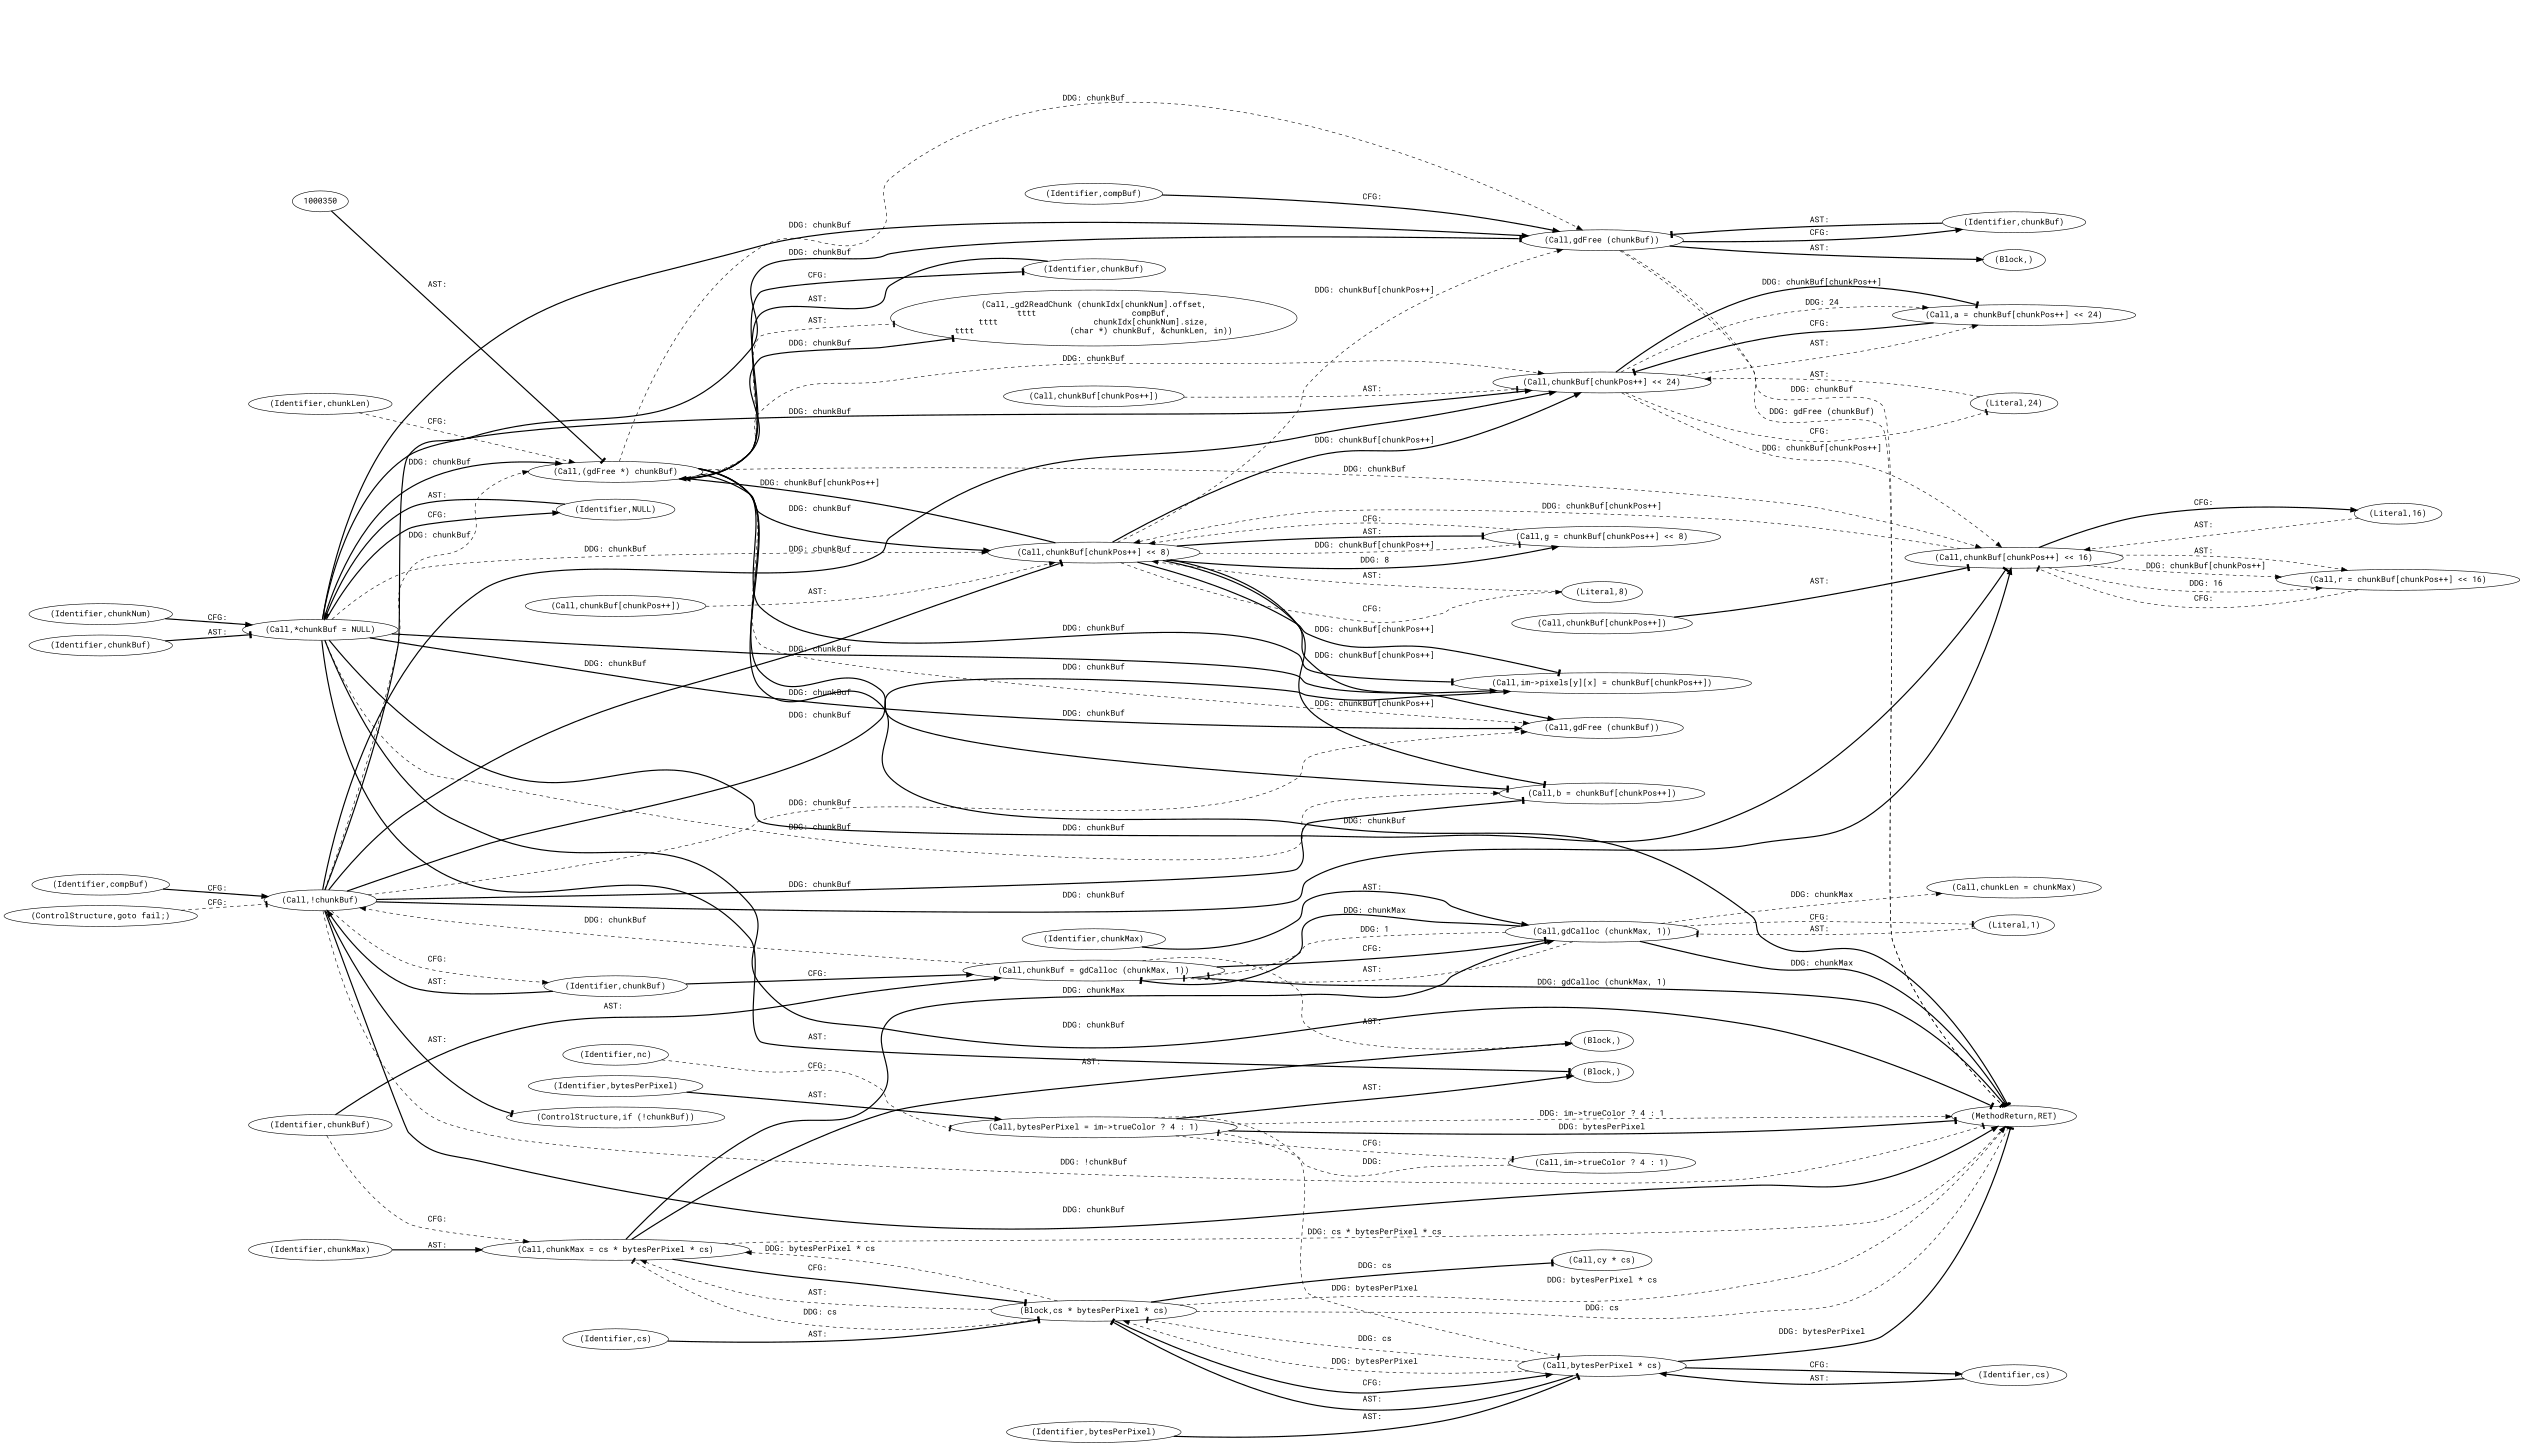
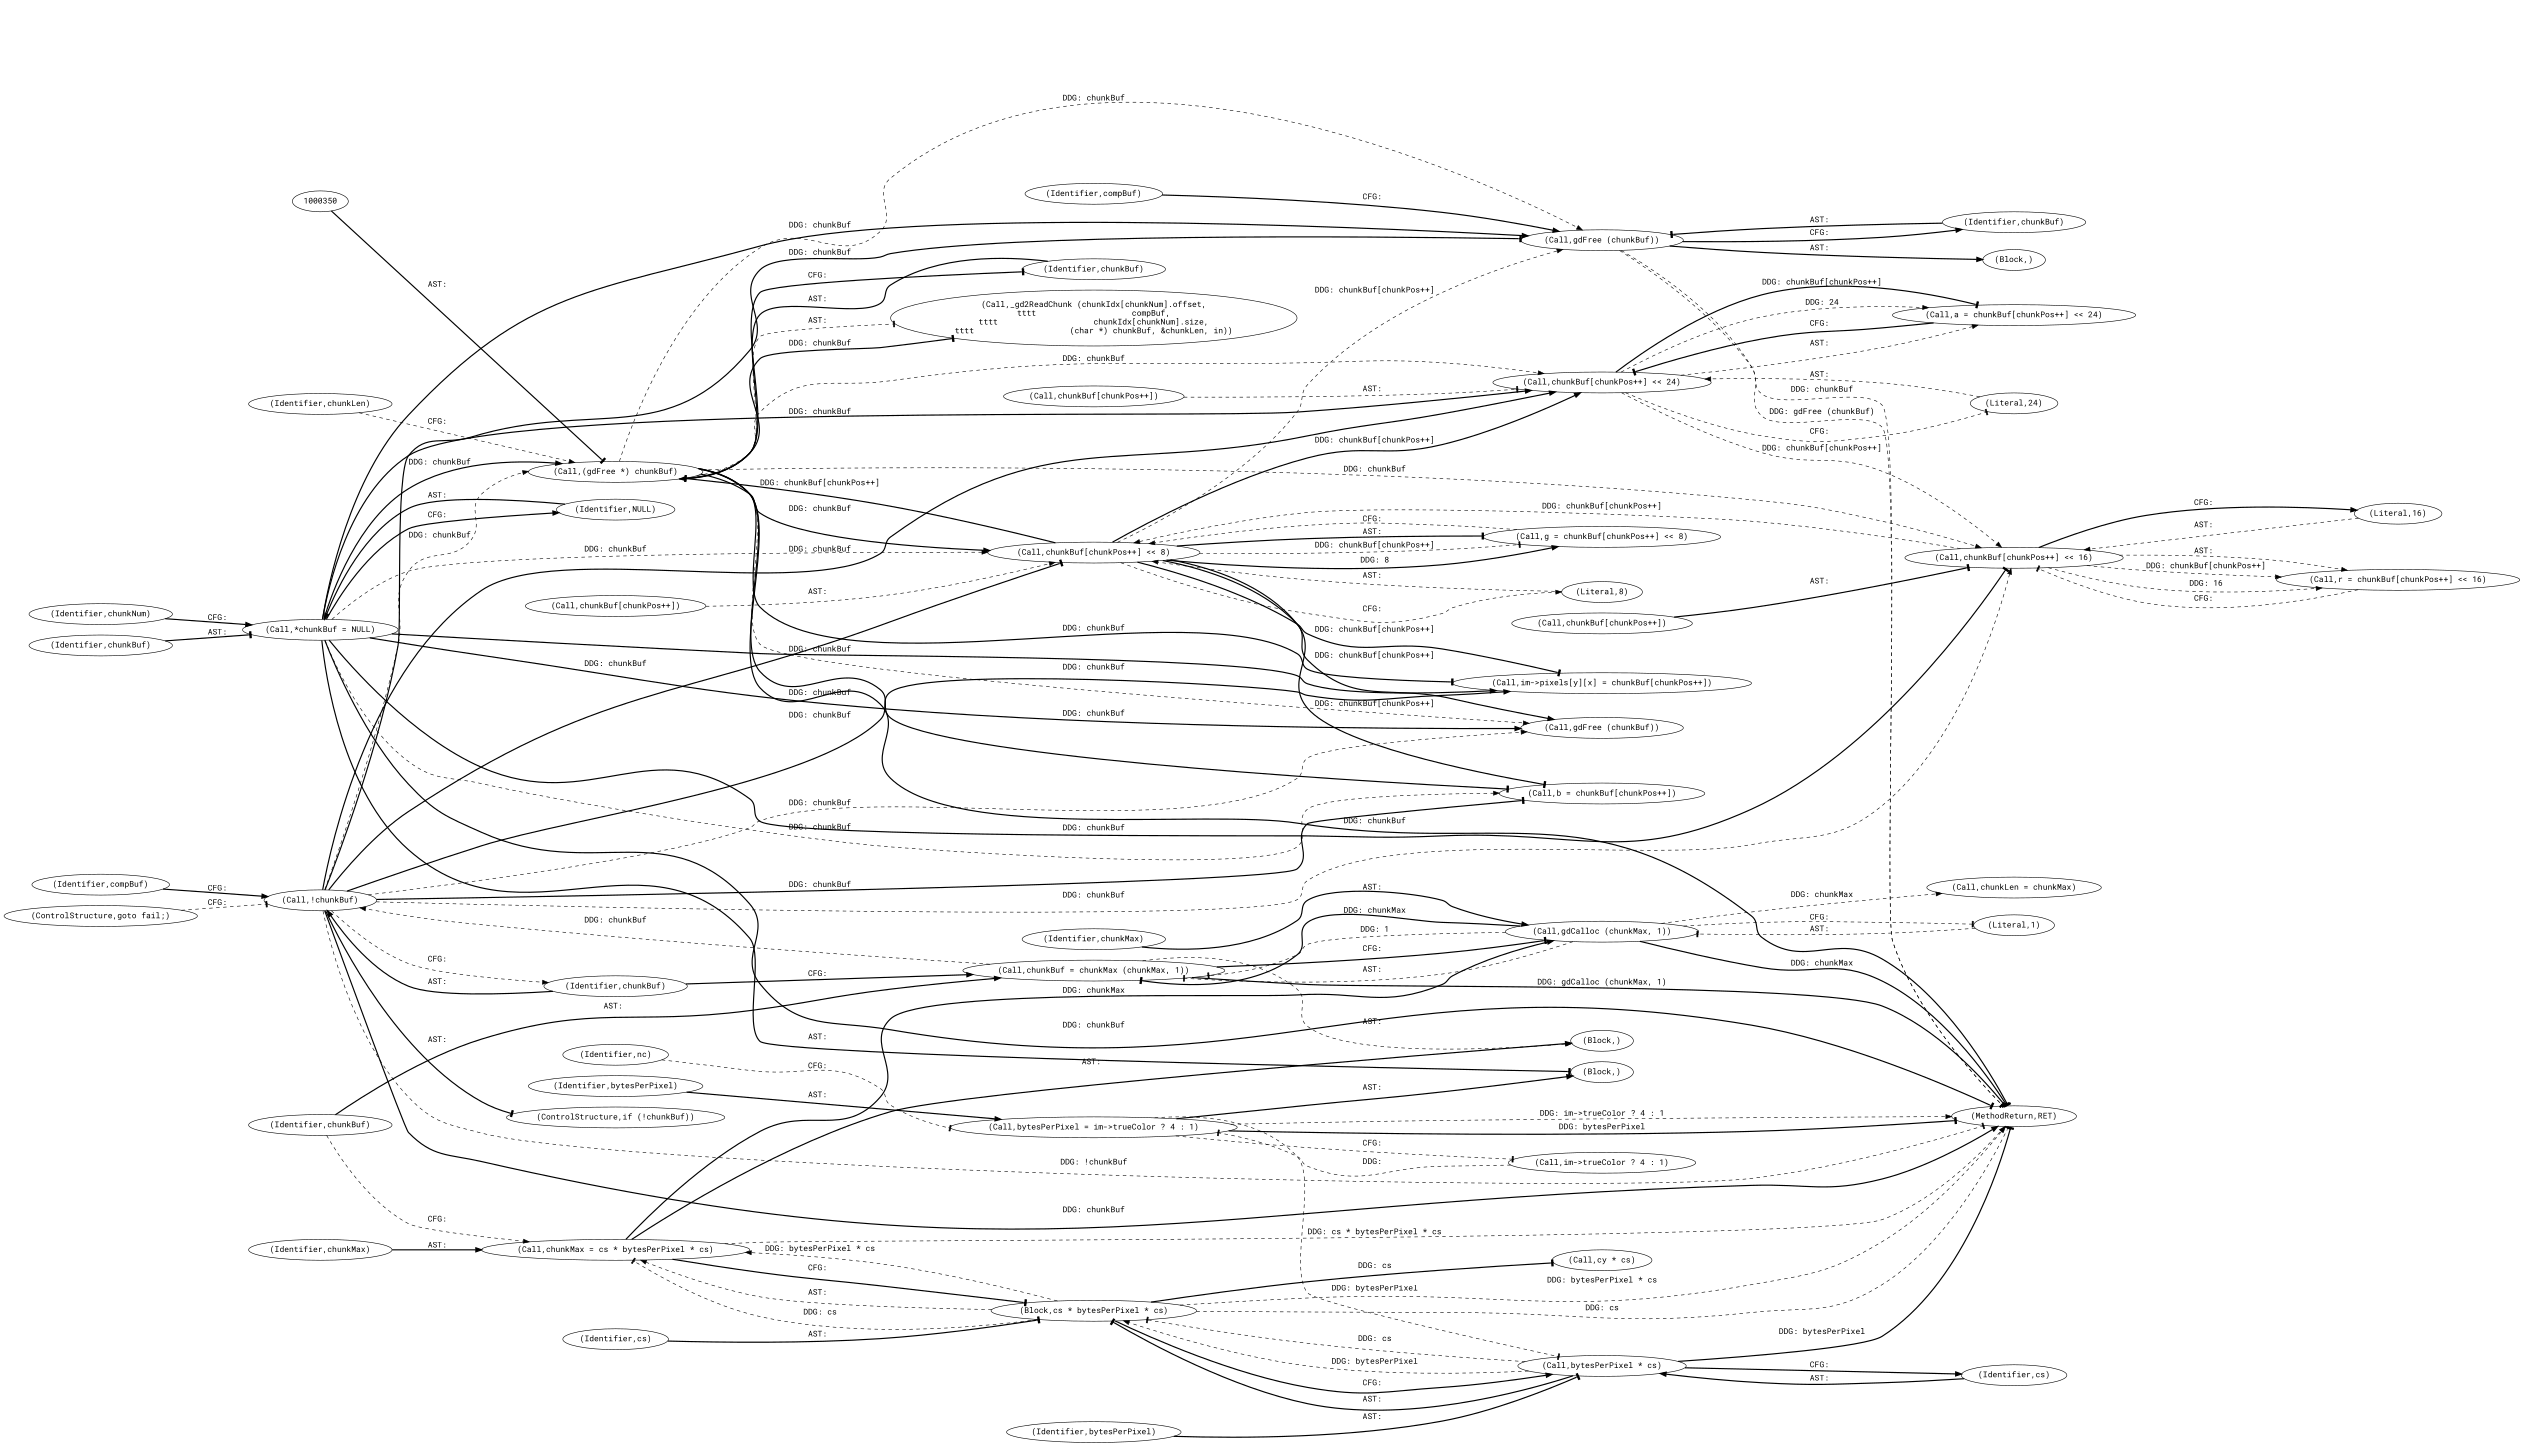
(873, 503) -> (873, 503)
(1276, 903) -> (1276, 903)
(1094, 971) -> (1094, 971)
